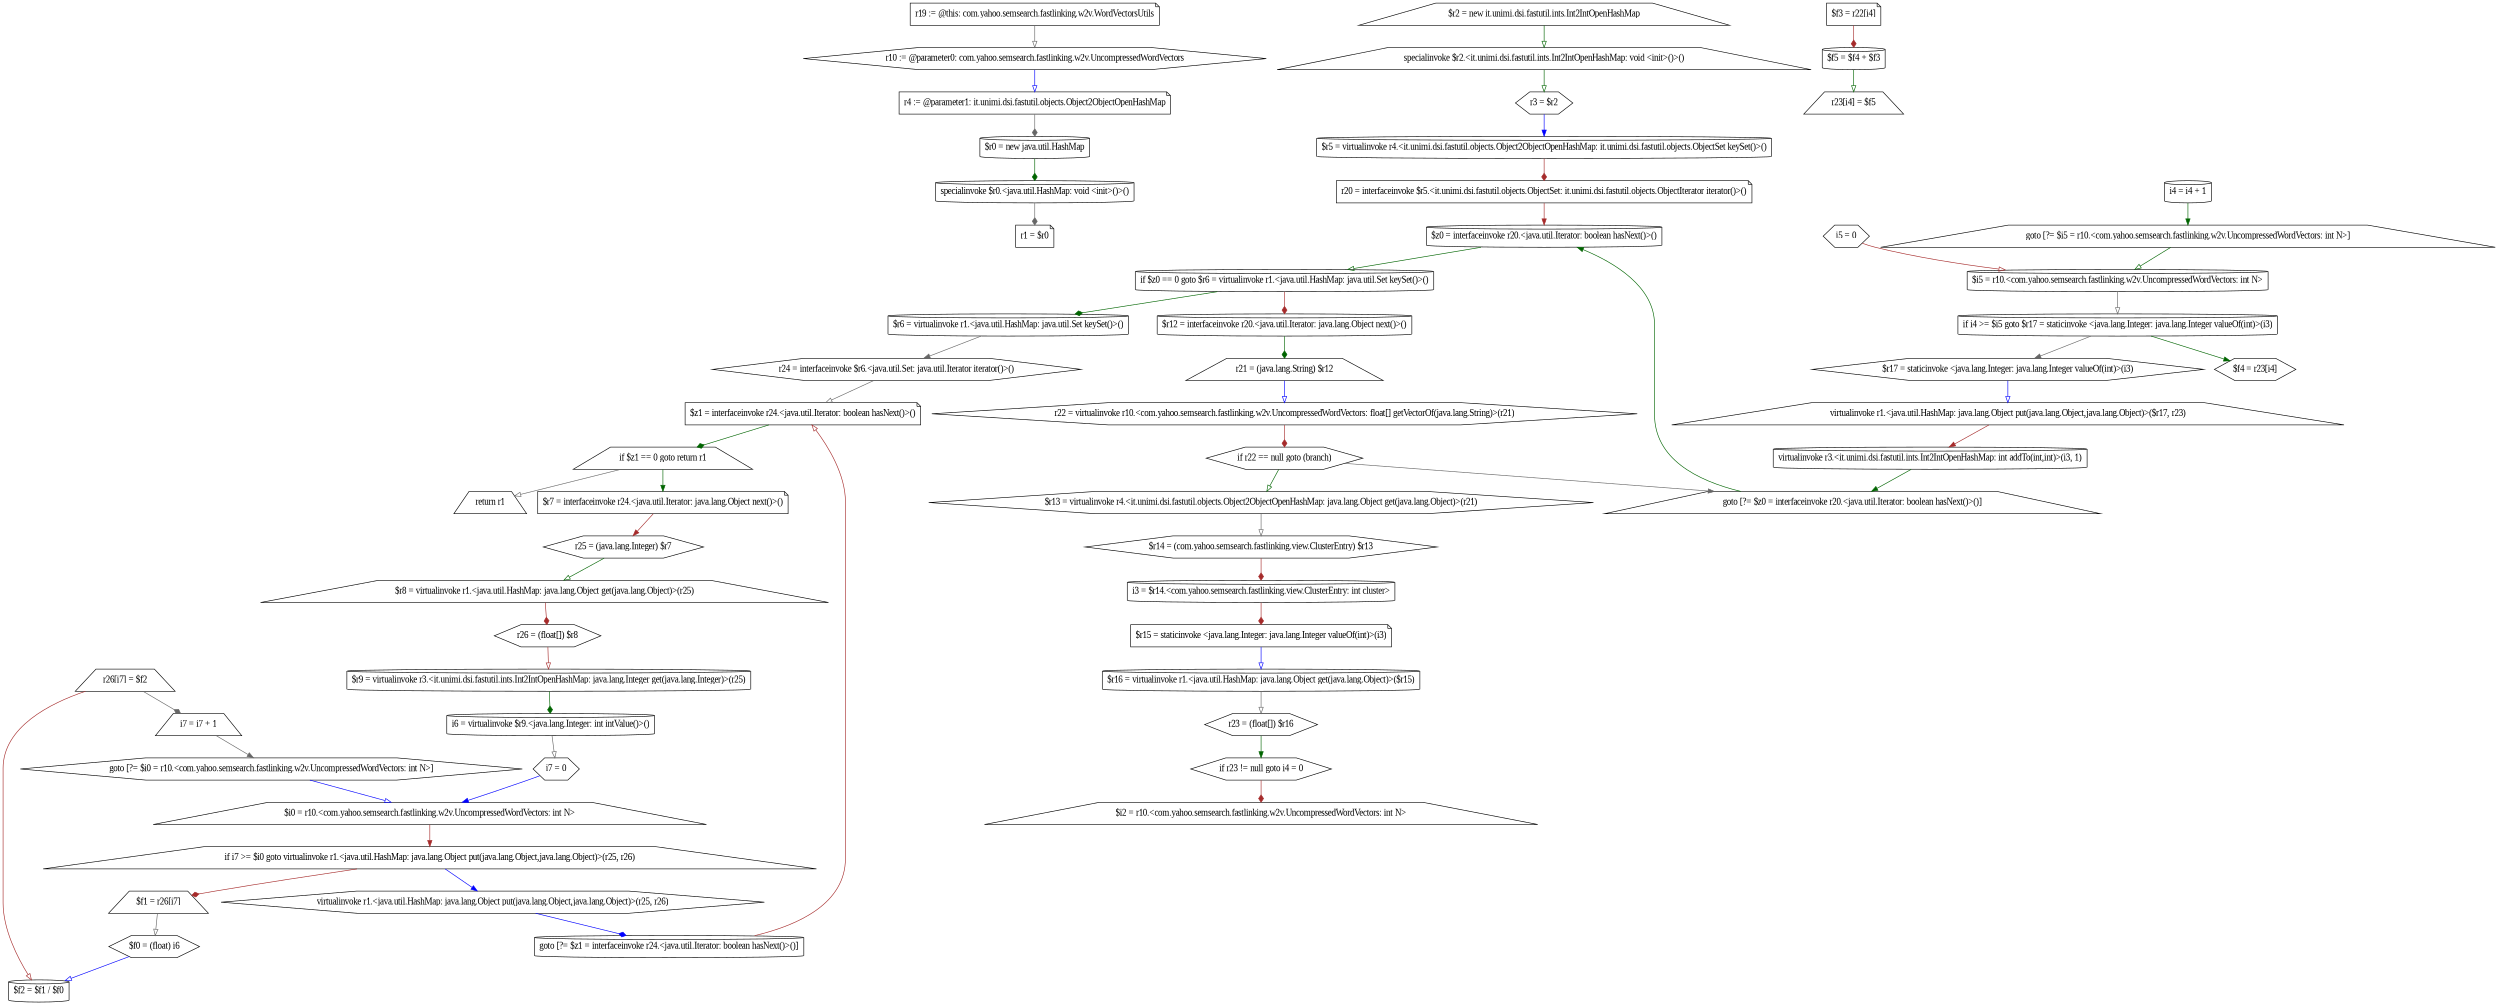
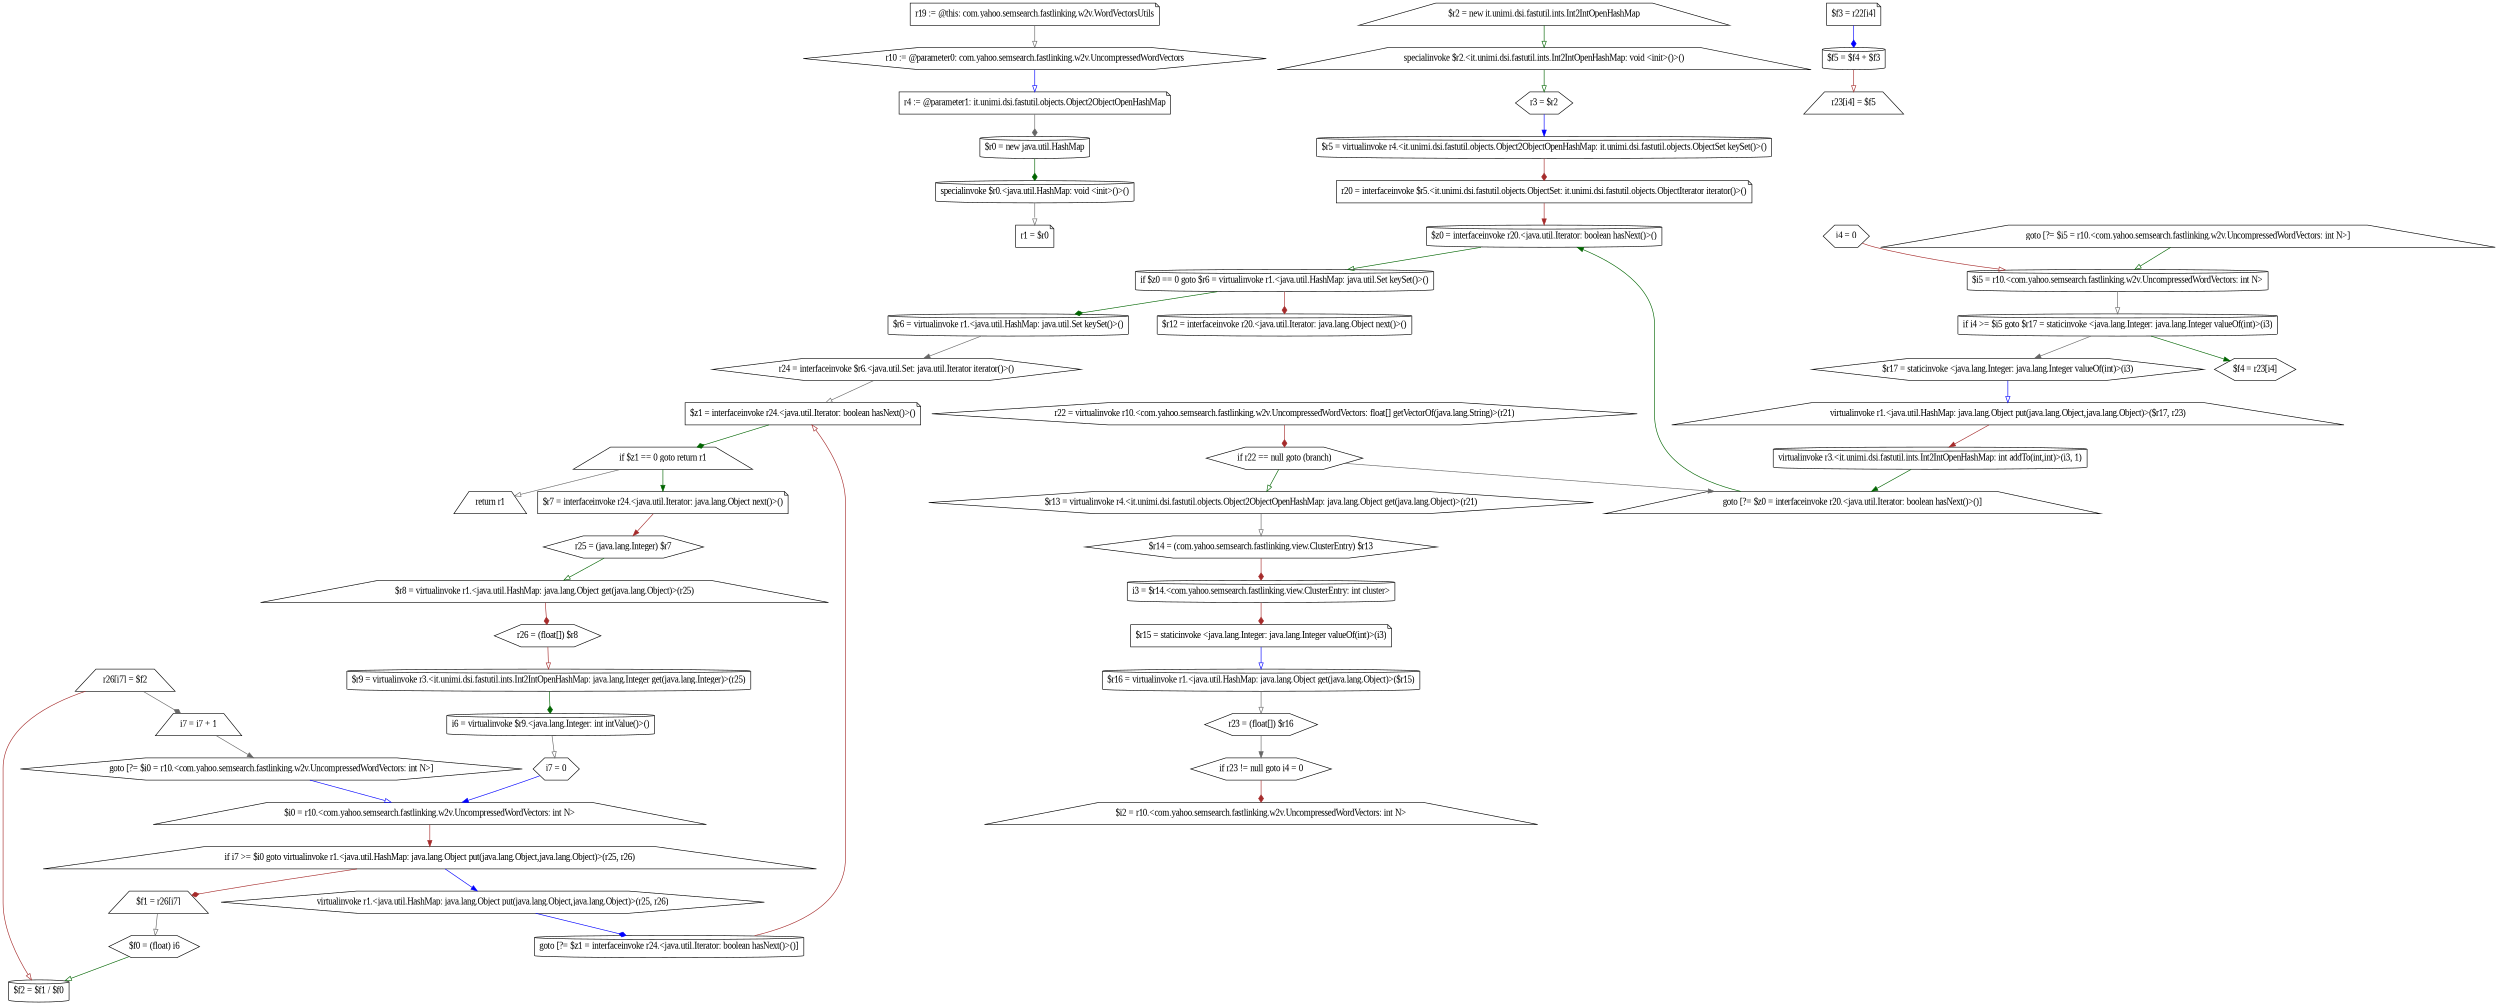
(1854, 33) -> (1854, 33)
(1854, 78) -> (1854, 78)
(2188, 192) -> none
(1035, 210) -> (1035, 210)
(1846, 236) -> (1846, 236)
(1285, 369) -> none
(1261, 744) -> (1261, 744)
(100, 967) -> (100, 967)
